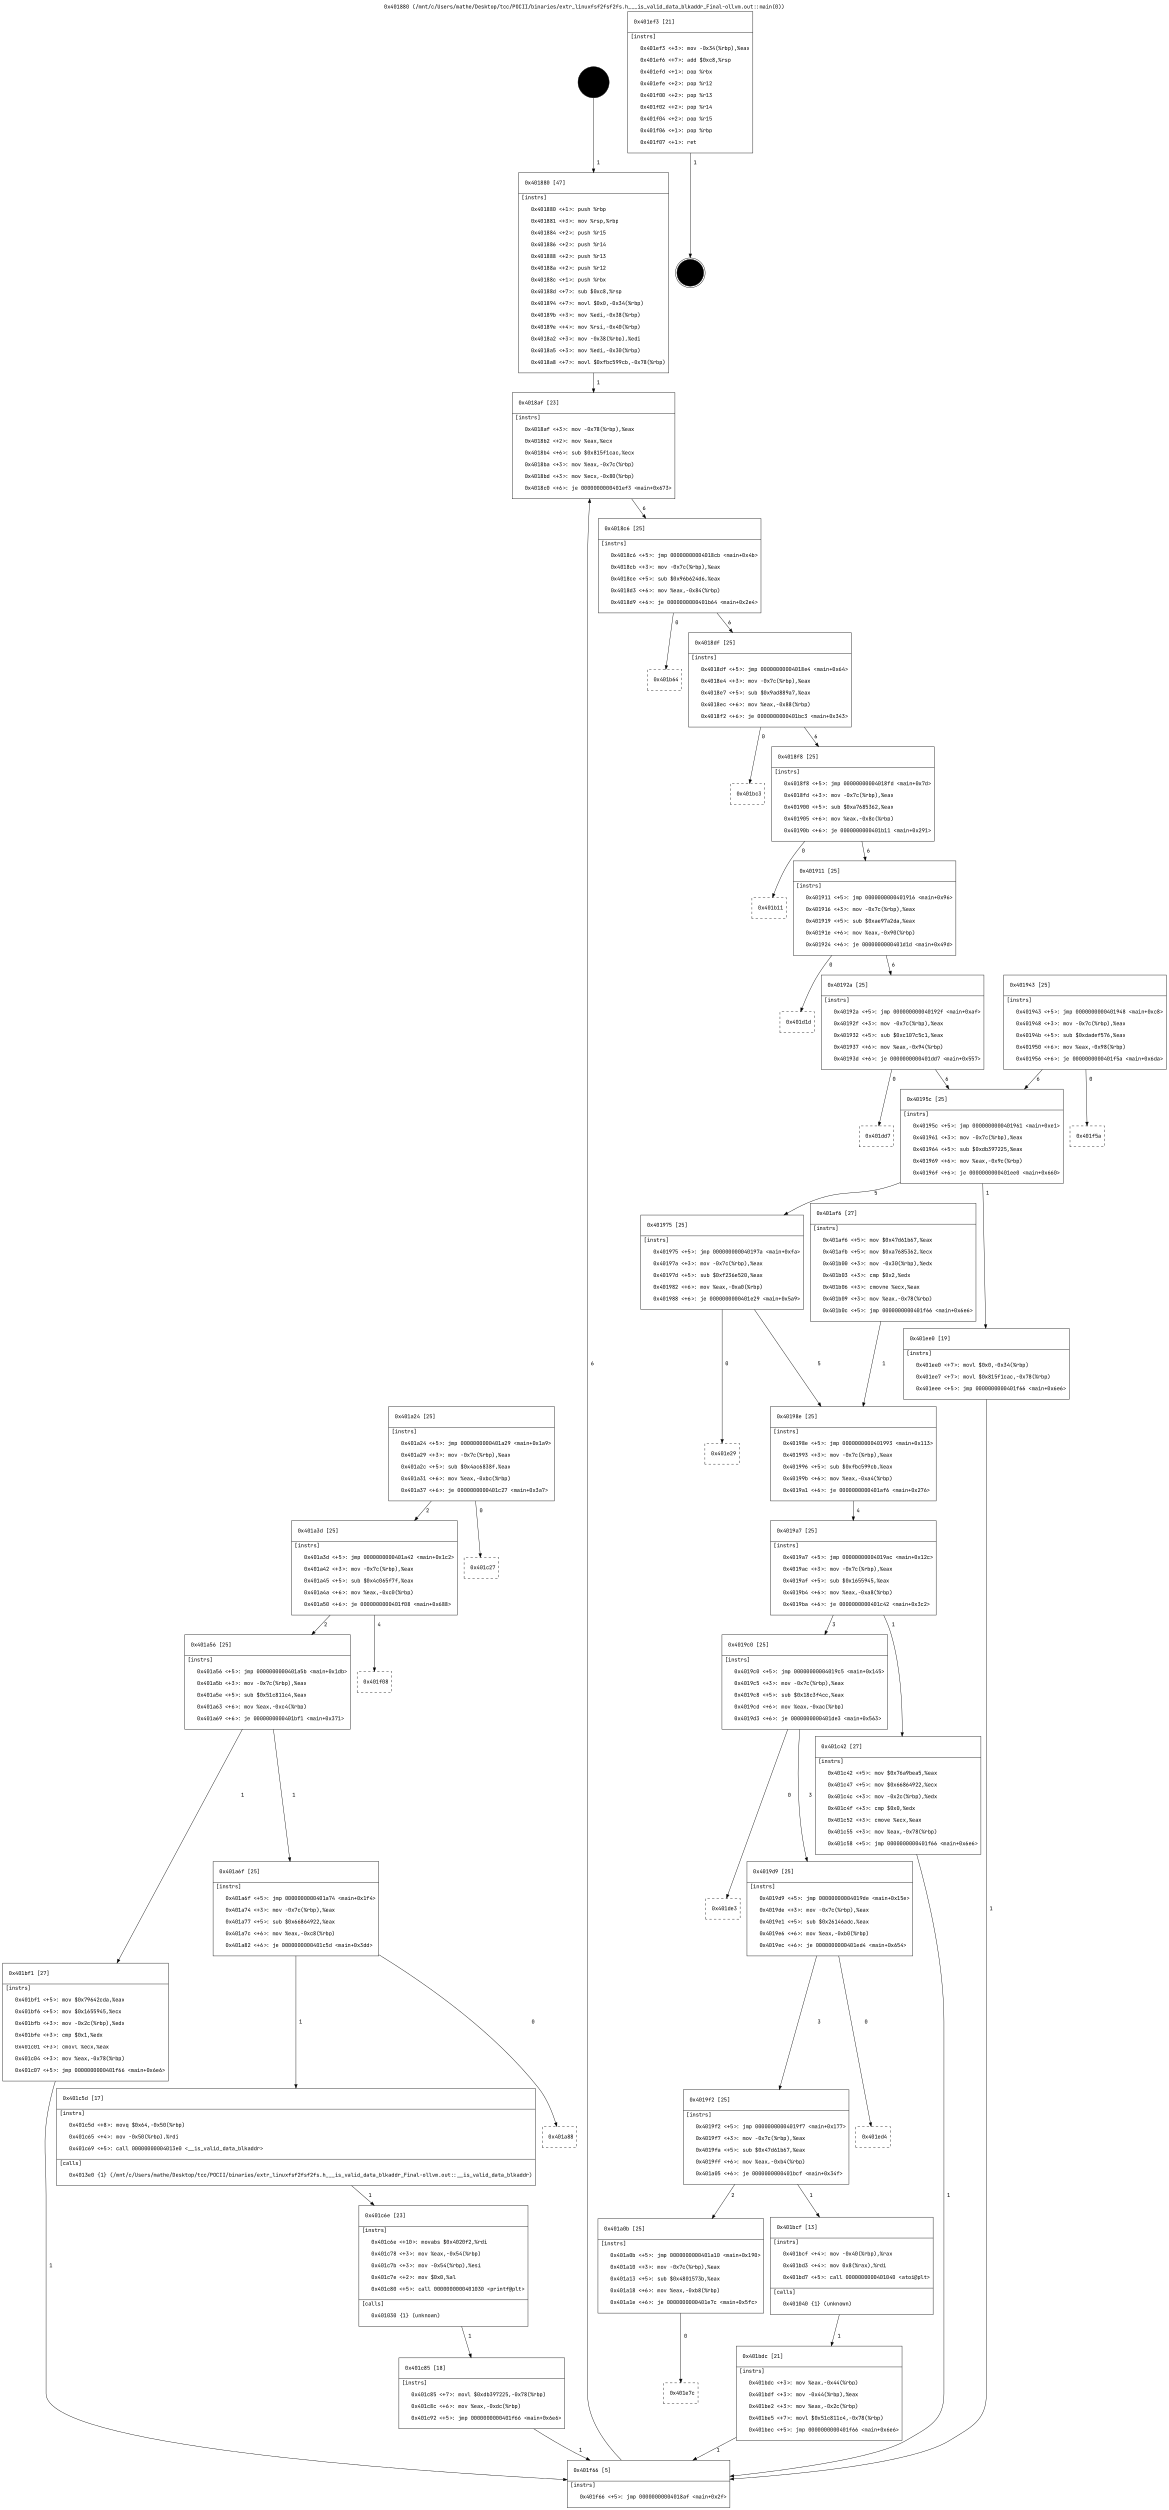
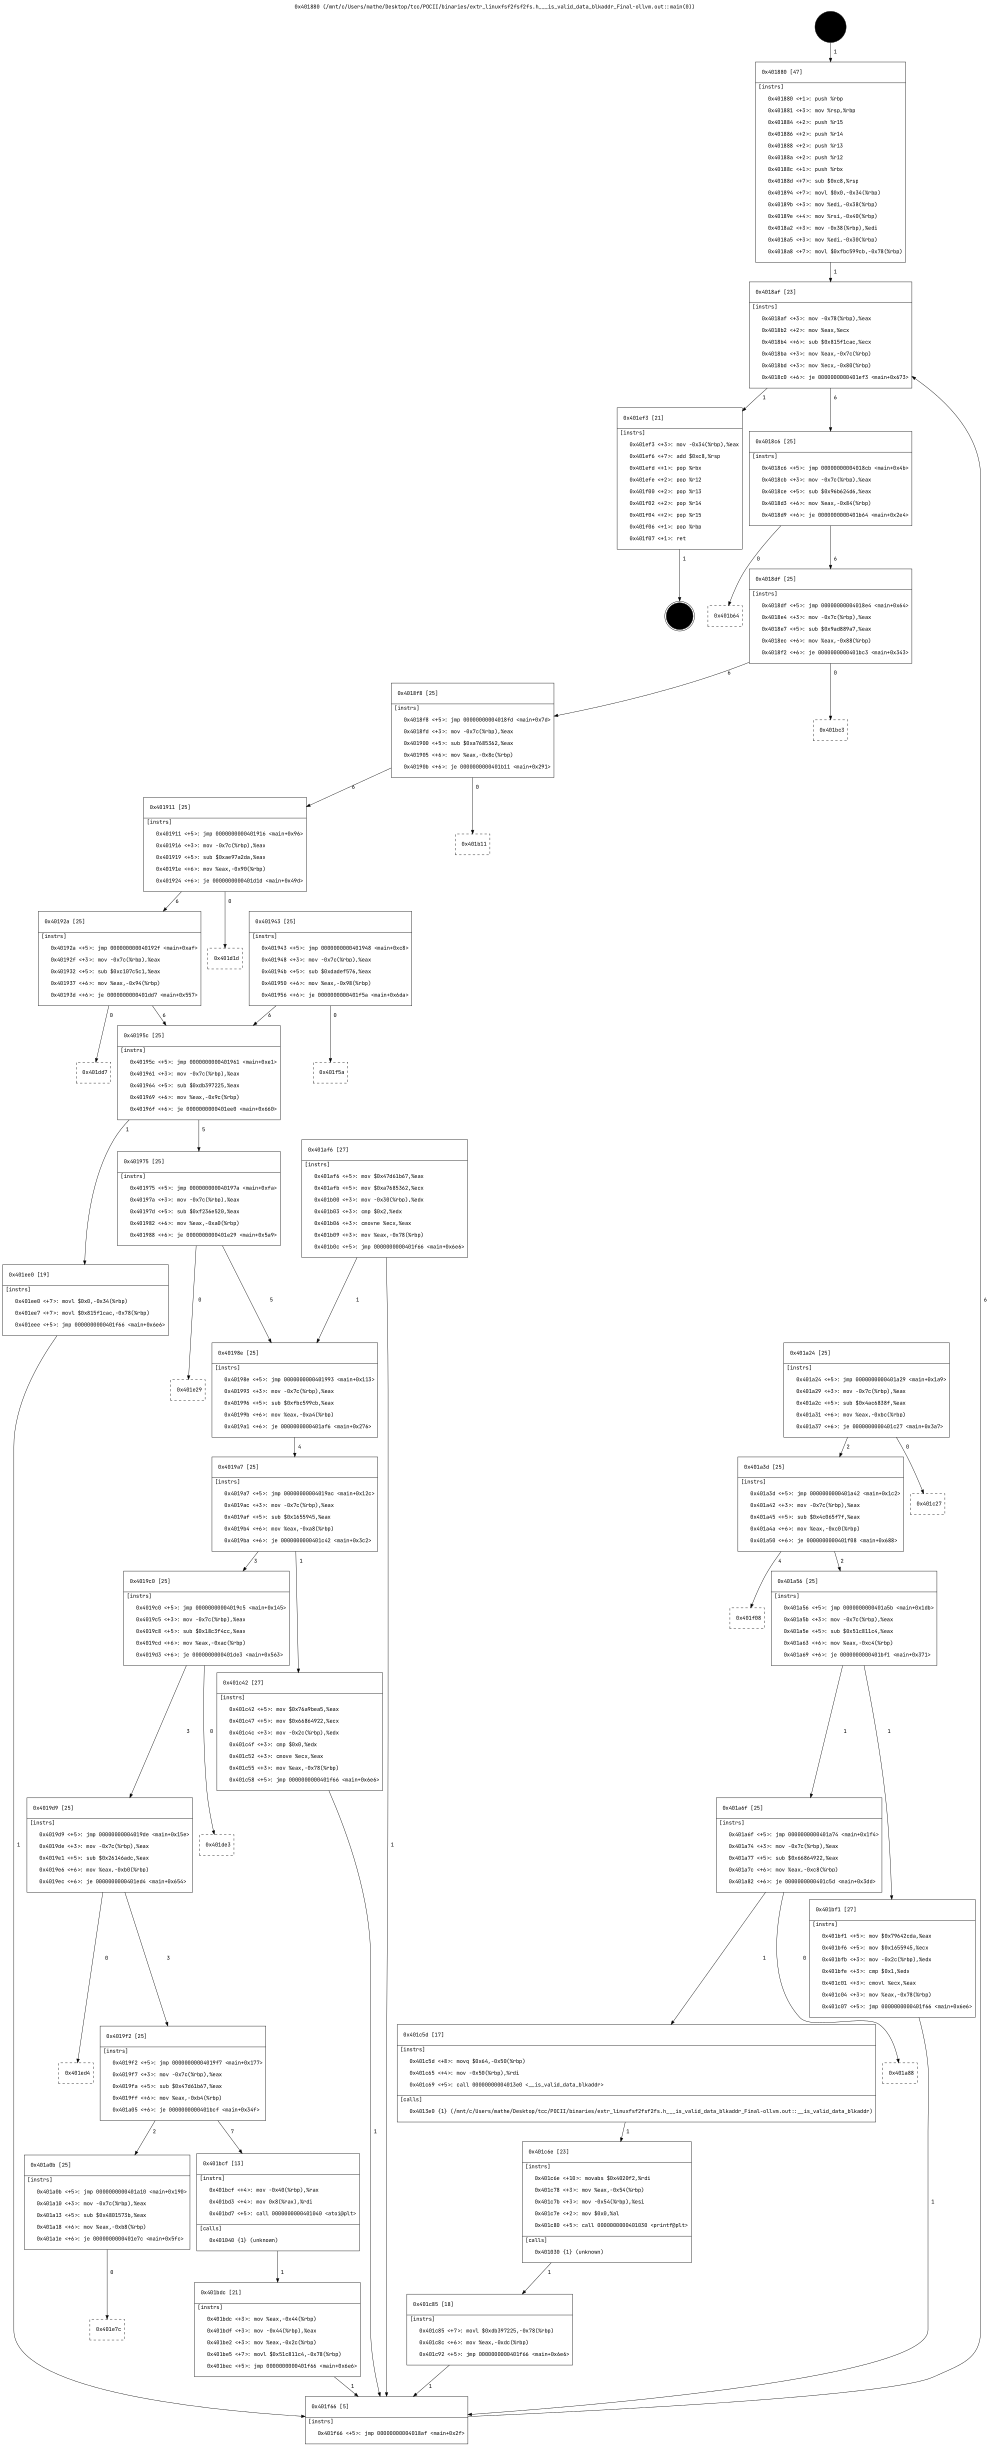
none -> (756, 398)
none -> (388, 1825)
(810, 2196) -> (231, 2132)
